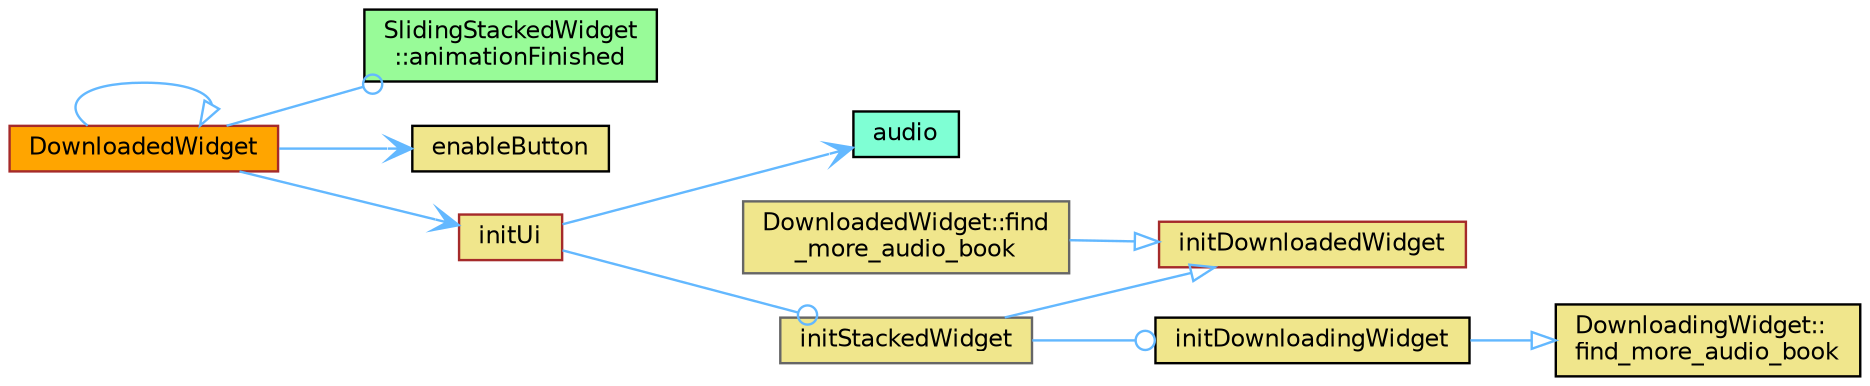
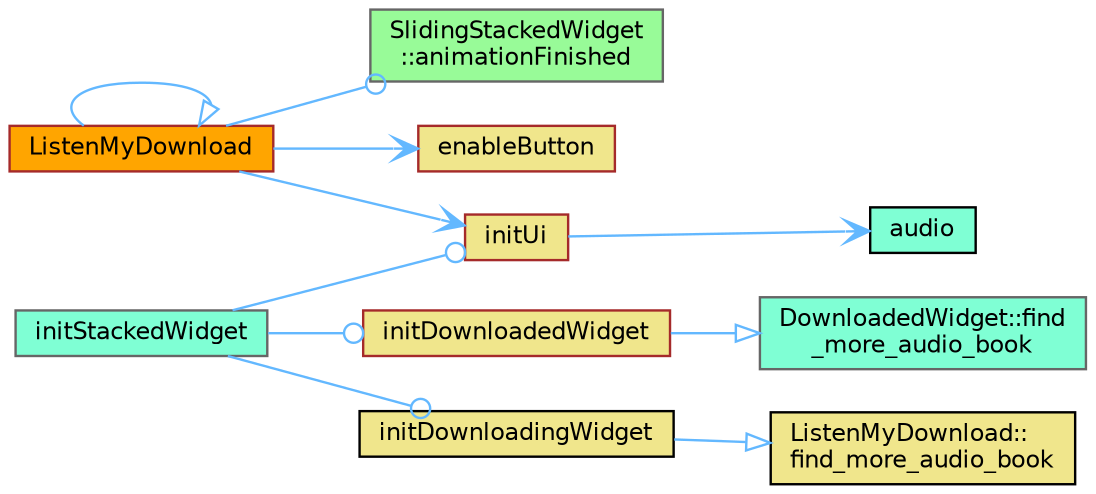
(511, 46) -> (517, 46)
(144, 149) -> (141, 149)
(511, 149) -> (517, 149)
(906, 237) -> (923, 333)
(1102, 241) -> (703, 333)
(680, 281) -> (339, 283)
(1098, 295) -> (306, 333)
(906, 340) -> (141, 333)
(1708, 340) -> (923, 448)
